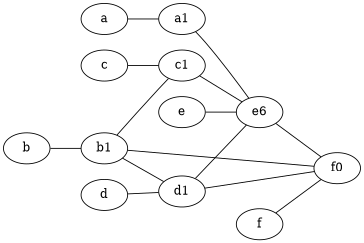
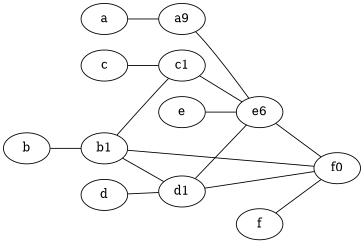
(182, 19) -> (182, 19)
